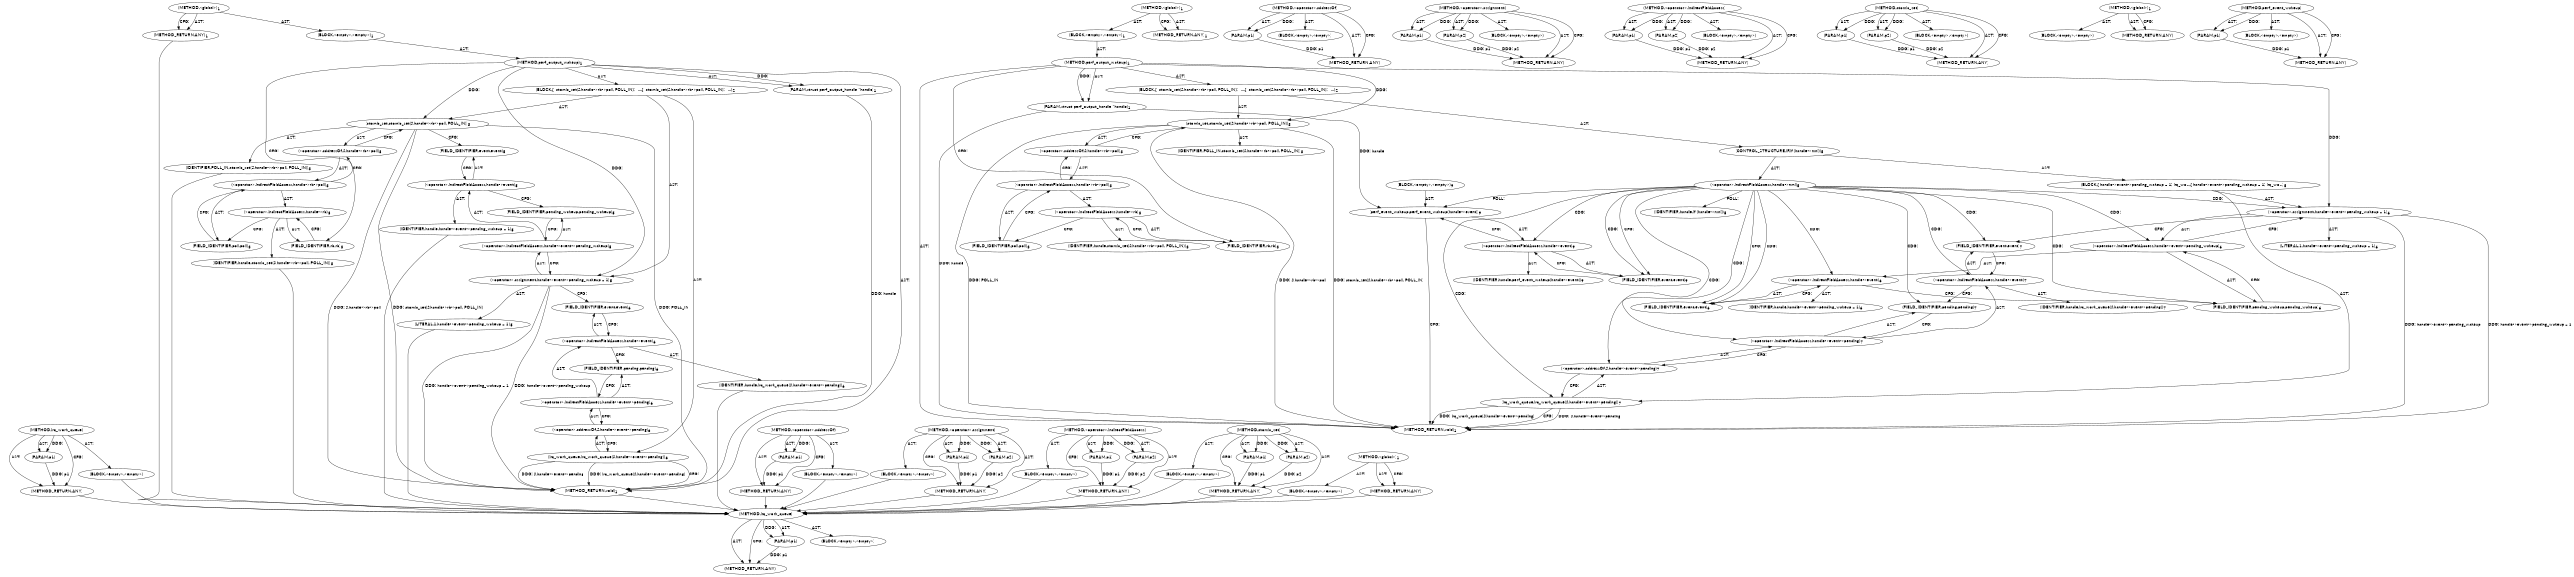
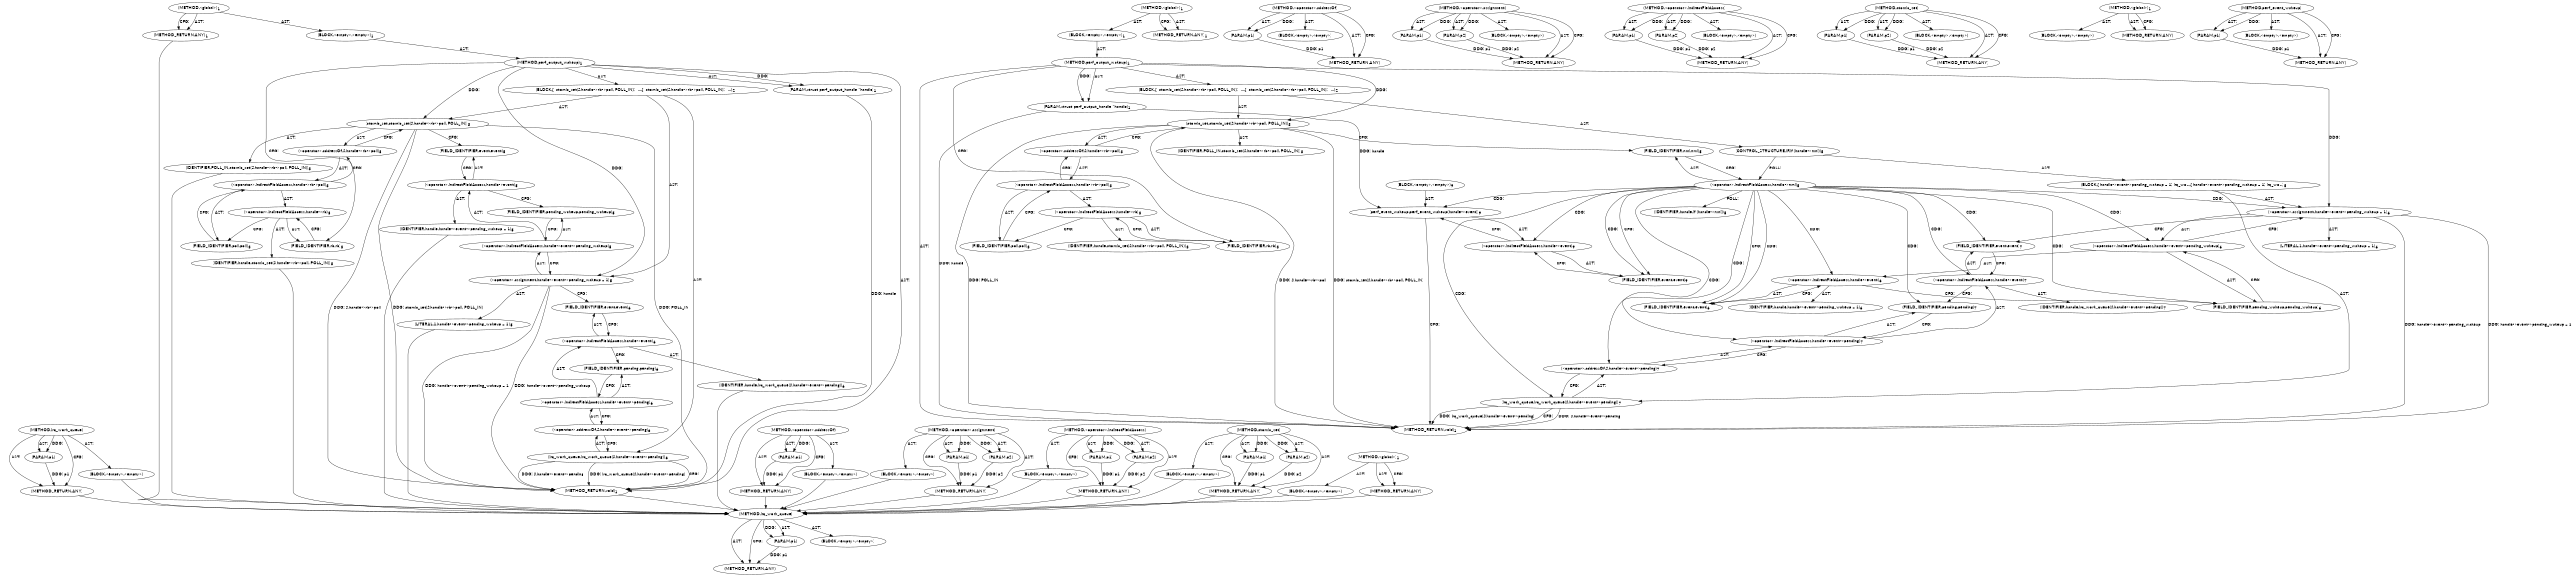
none -> (1673, 151)
(1776, 168) -> (1776, 168)
(1499, 199) -> (1499, 199)
(1528, 280) -> none
